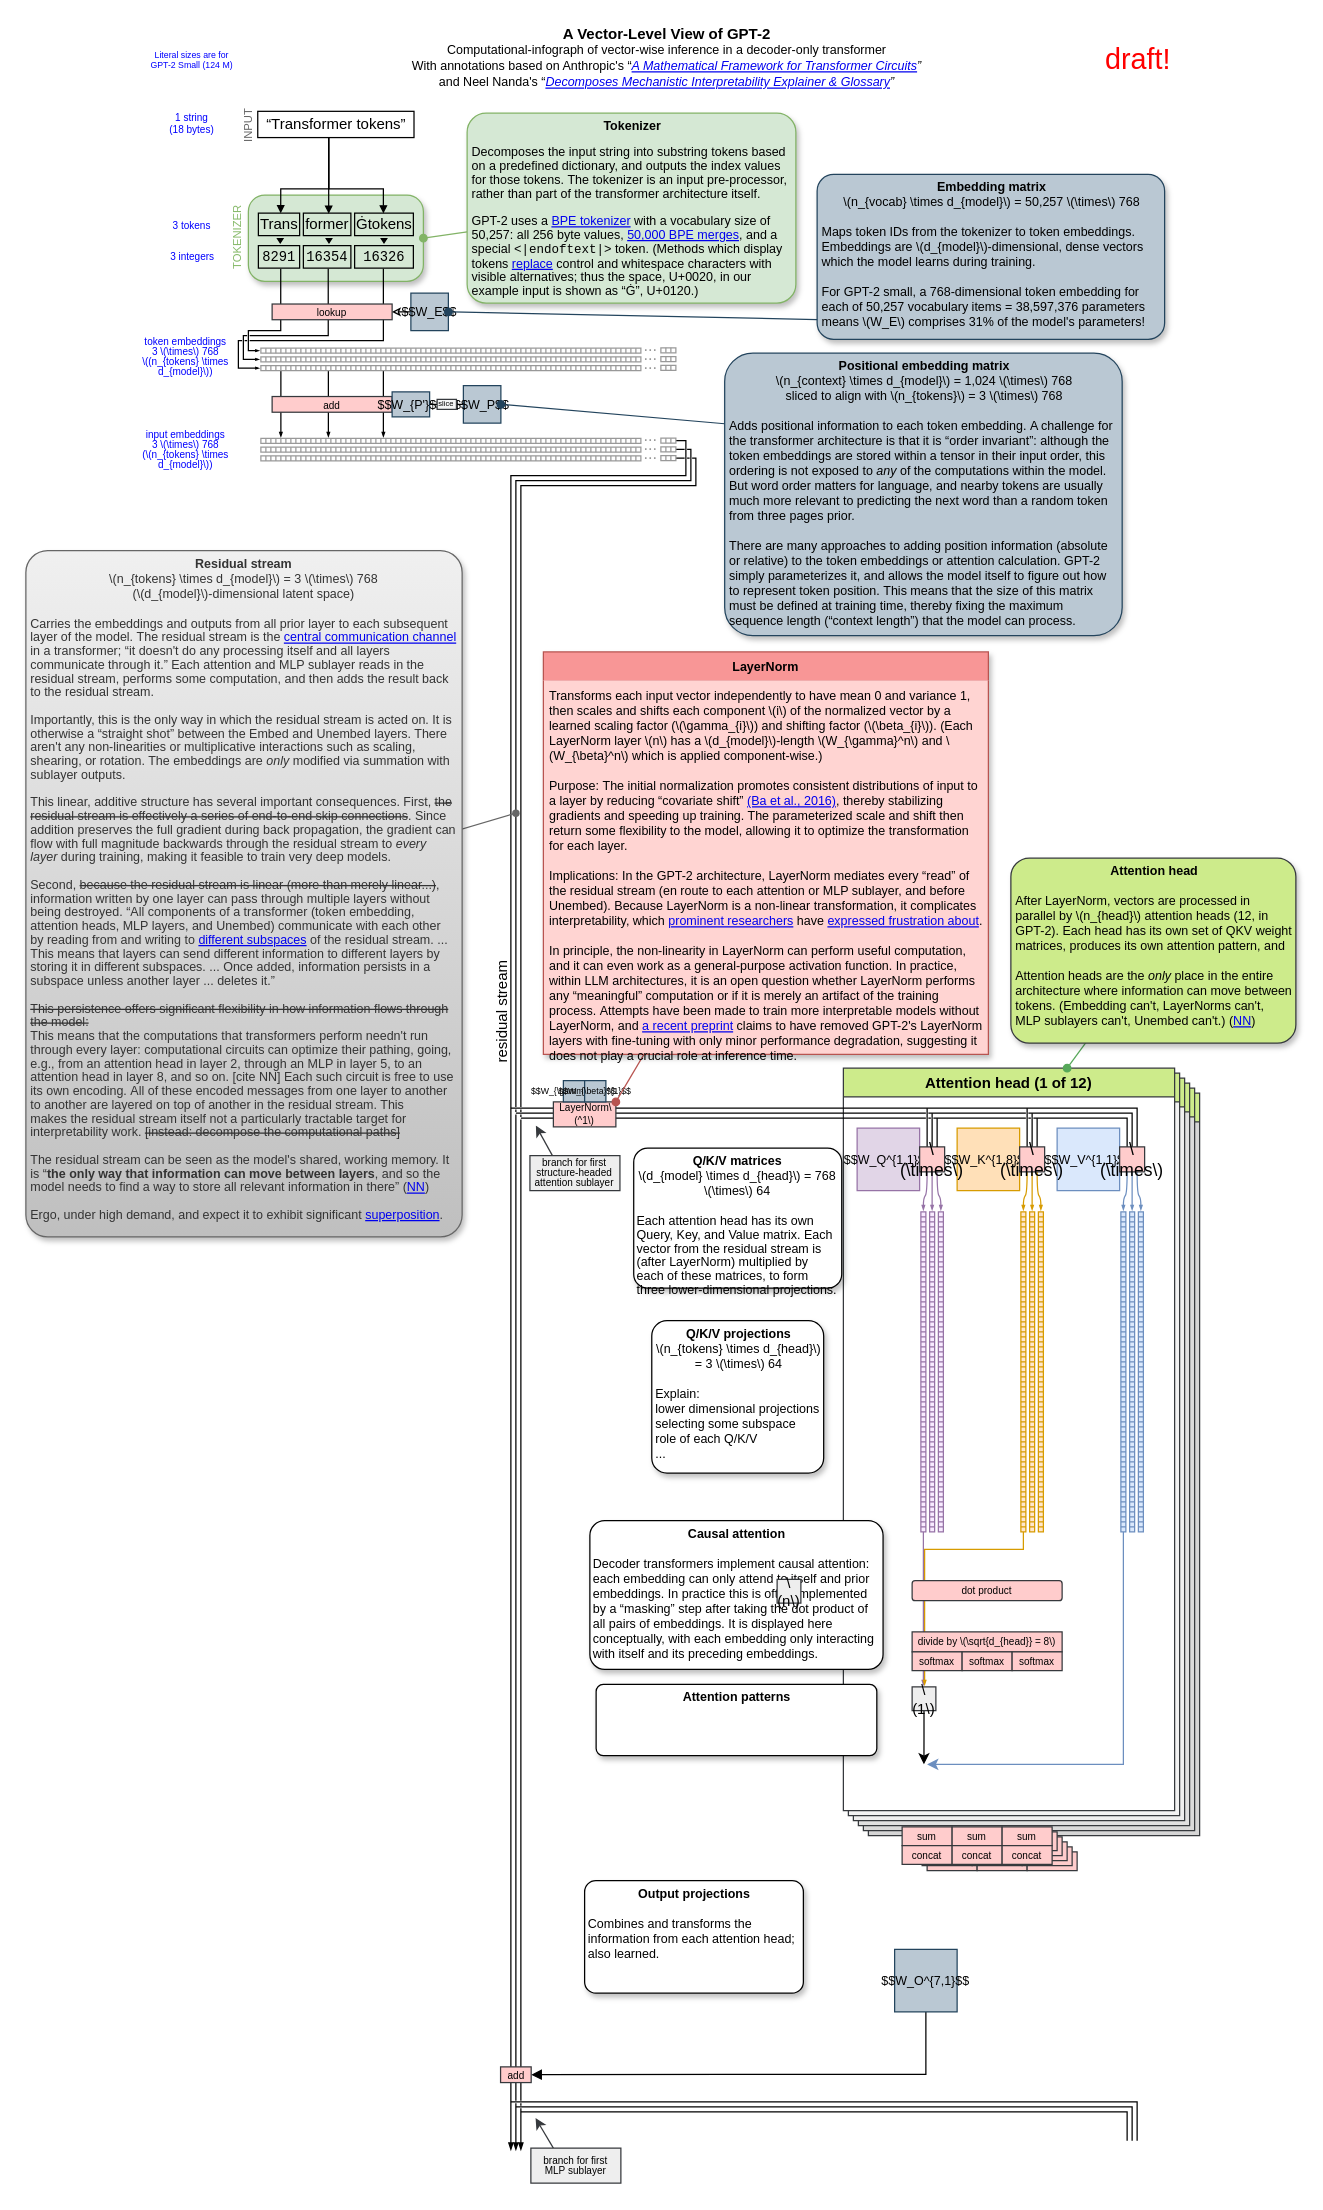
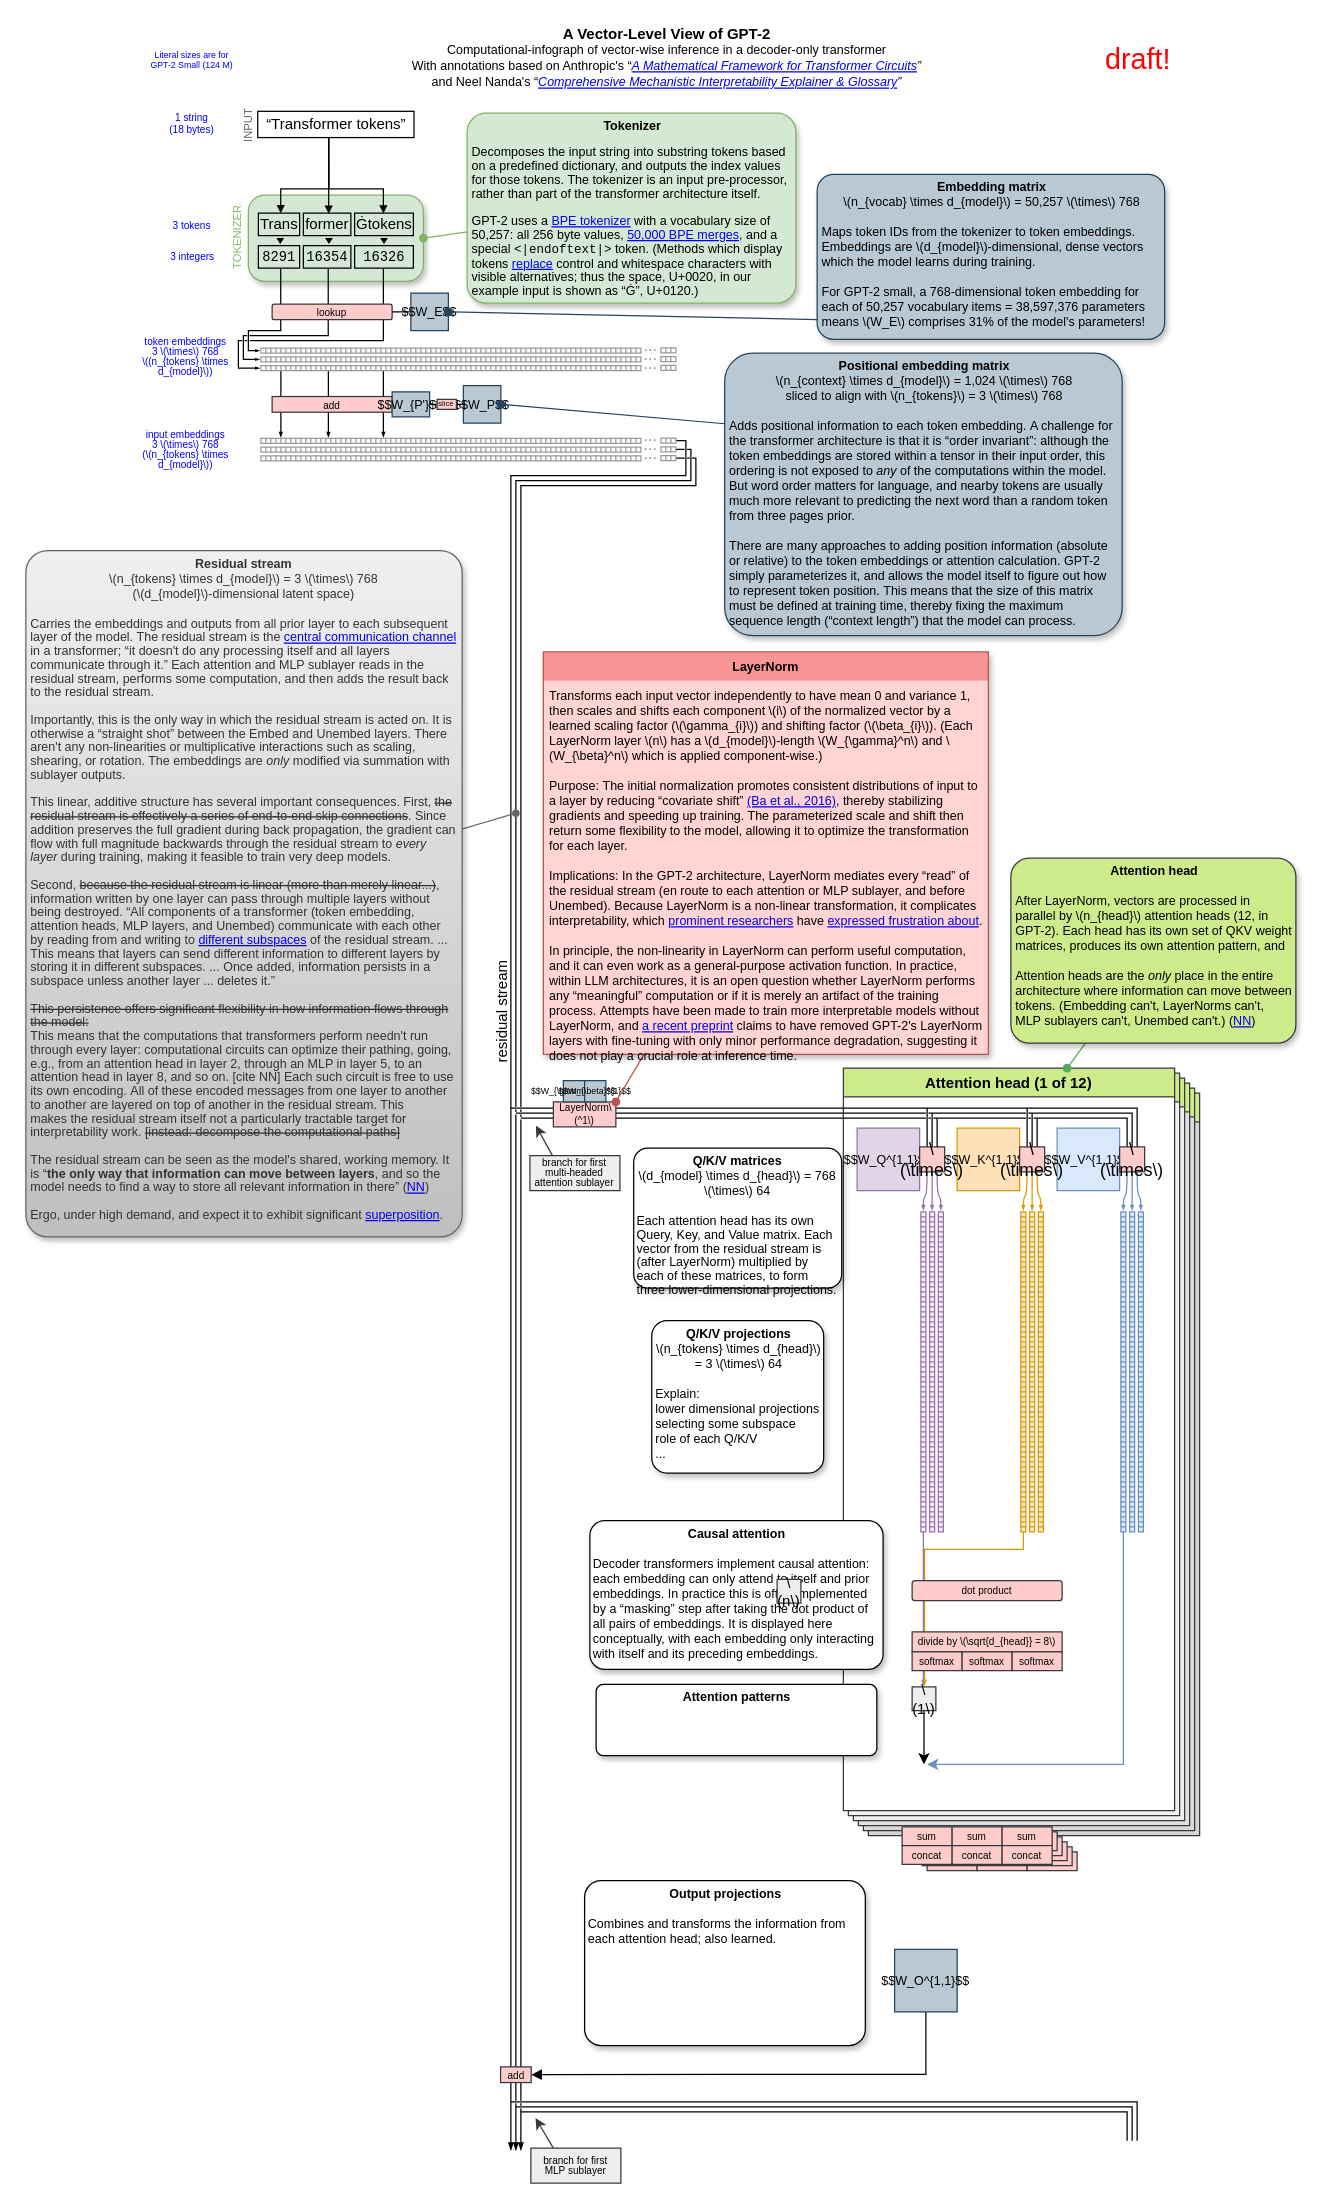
(667, 58) -> (667, 58)
(332, 312) -> (332, 312)
(400, 312) -> (397, 312)
(447, 404) -> (447, 404)
(988, 1159) -> (988, 1159)
(574, 1173) -> (574, 1173)
(694, 1937) -> (725, 1963)
(926, 1981) -> (926, 1981)
